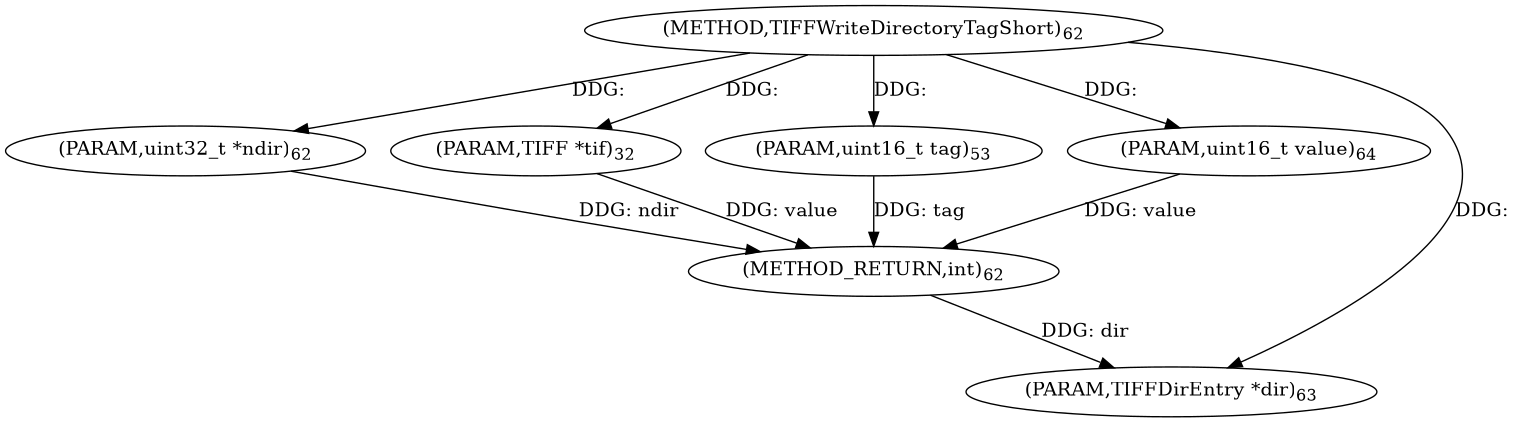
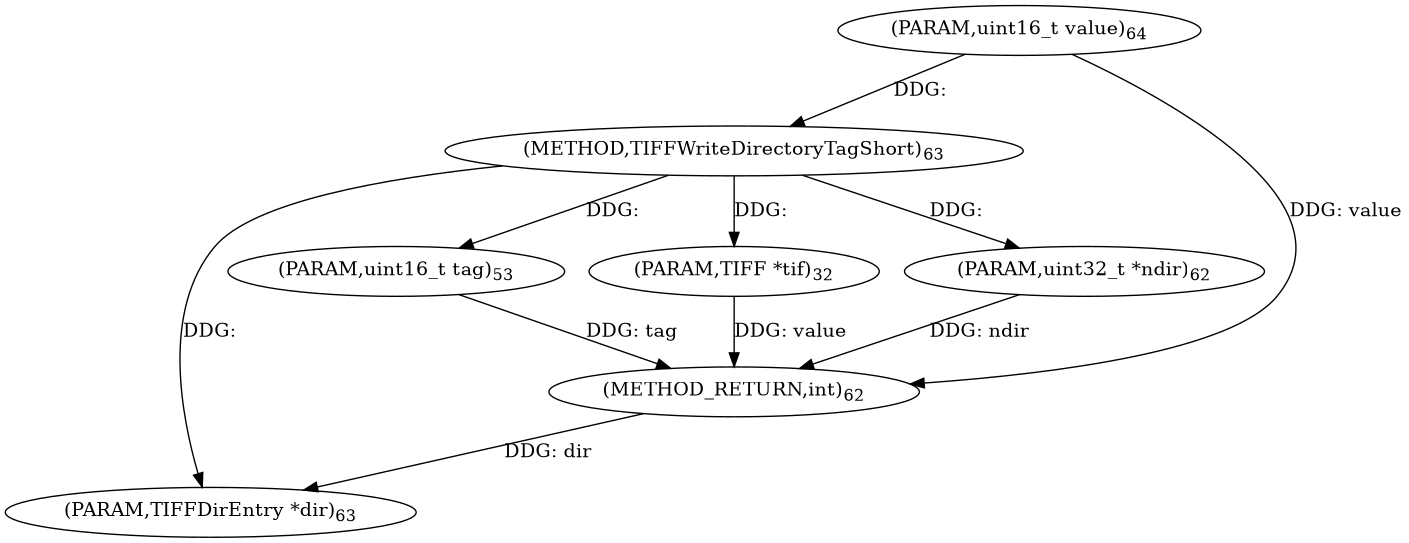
(1074, 28) -> (934, 149)
(1056, 89) -> (884, 88)
